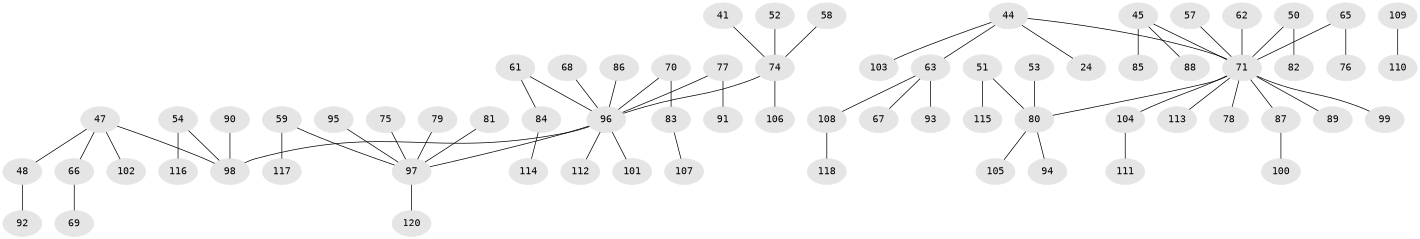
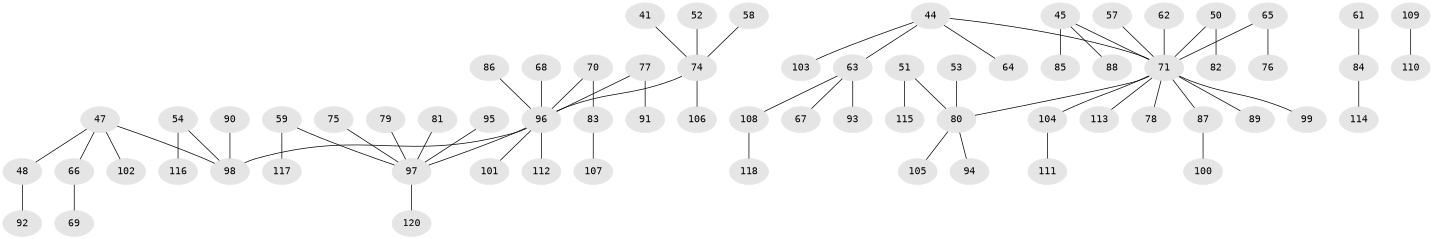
(1086, 68) -> (1008, 68)
(561, 94) -> none
